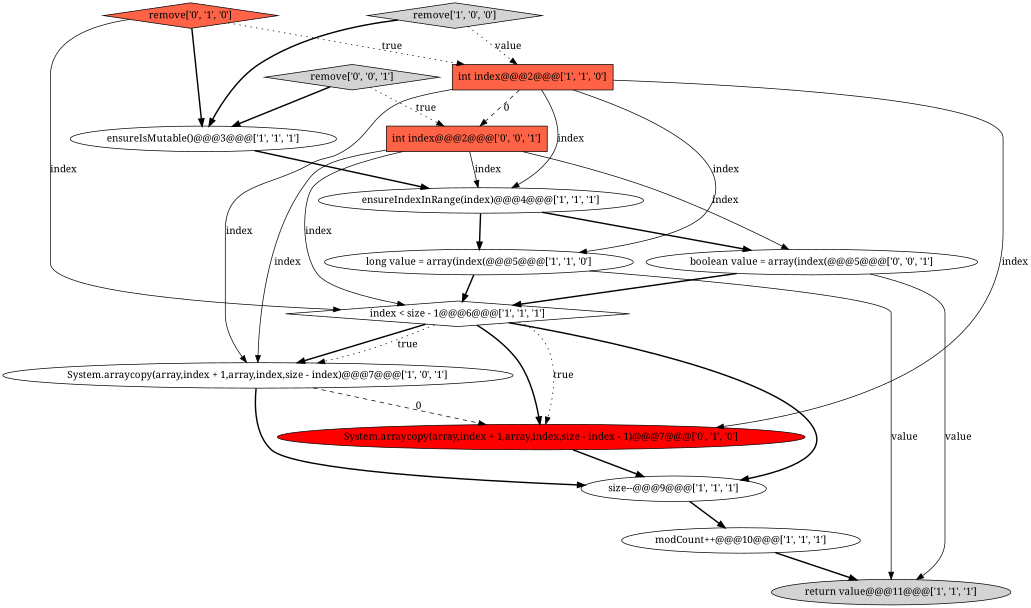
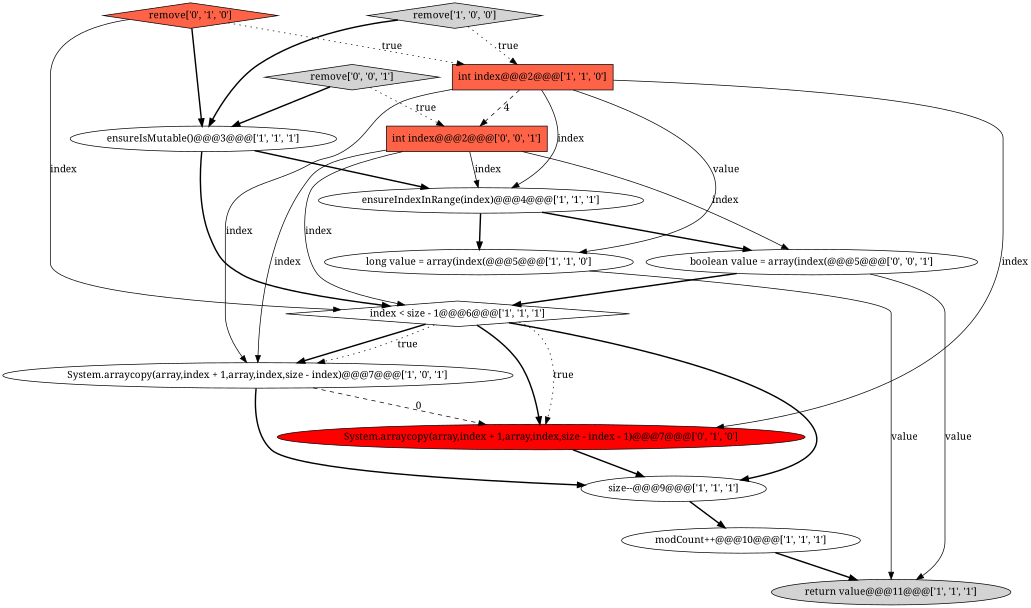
(508, 46) -> (508, 46)
(507, 108) -> (507, 108)
(726, 170) -> (726, 170)
(470, 285) -> (245, 276)
